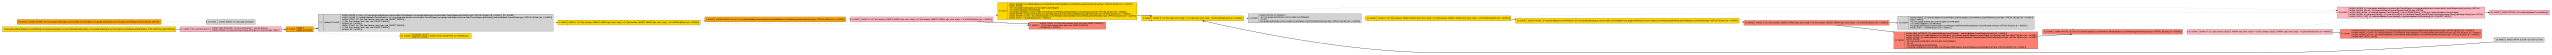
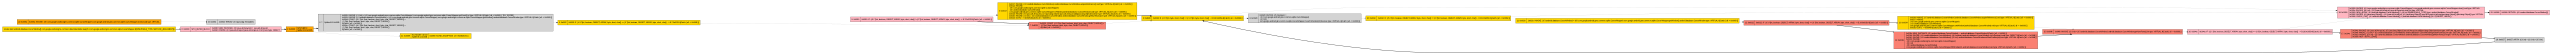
(775, 19) -> none
(1513, 19) -> none
(1966, 23) -> (1966, 23)
(301, 28) -> (302, 28)
(2488, 38) -> (2488, 38)
